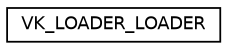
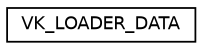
(114, 25) -> (101, 25)
